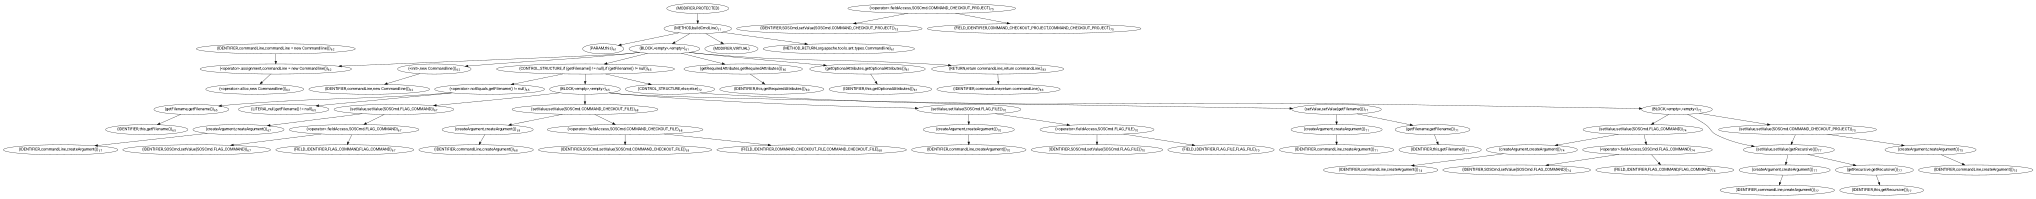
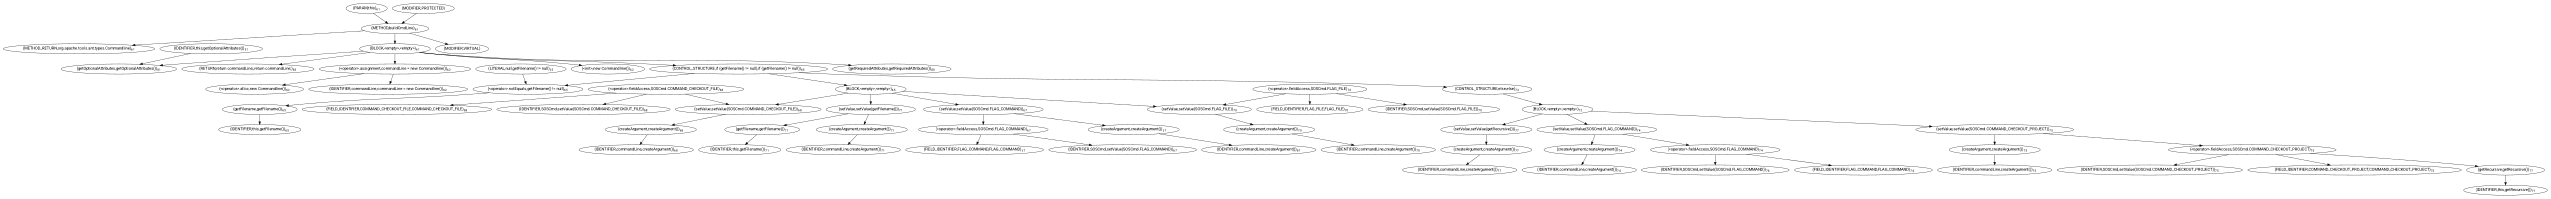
(650, 39) -> (379, 18)
(276, 58) -> (392, 78)
(873, 78) -> (167, 59)
(369, 89) -> none
(772, 89) -> none
(999, 89) -> none
(386, 99) -> (524, 78)
(604, 119) -> (706, 99)
(1031, 119) -> (1256, 99)
(1794, 138) -> (2121, 140)
(1831, 160) -> (2393, 159)
